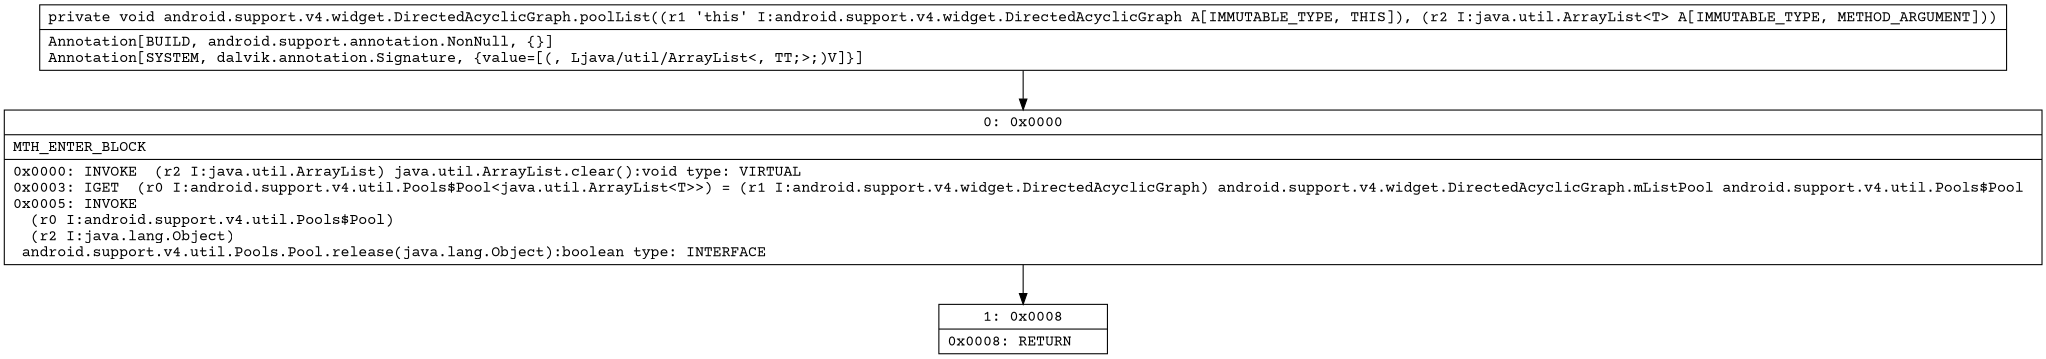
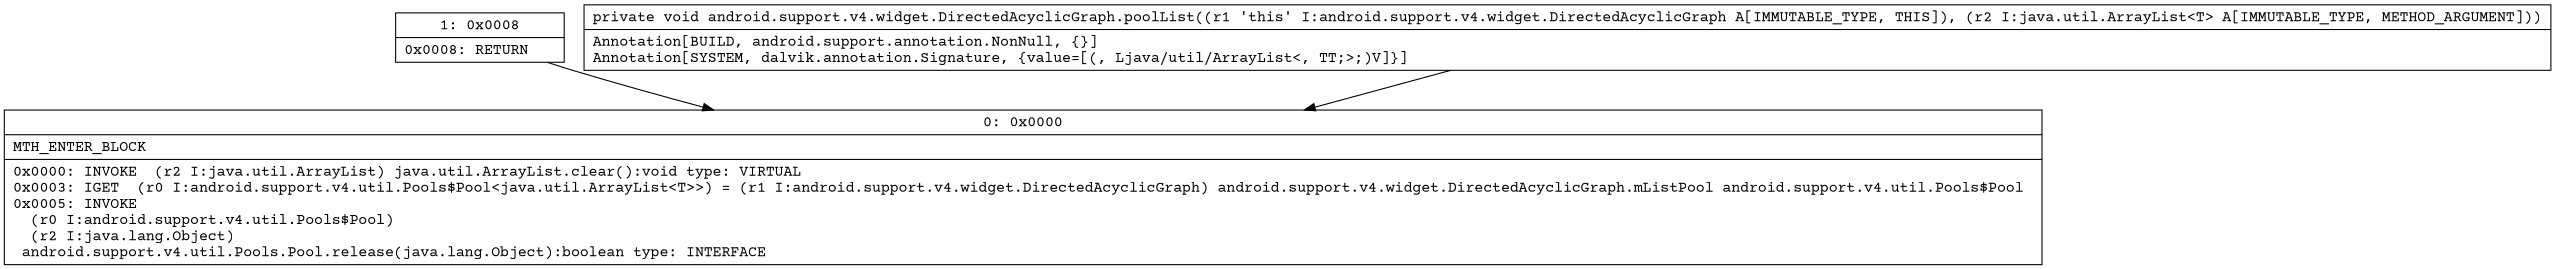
(1023, 279) -> (625, 86)
